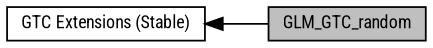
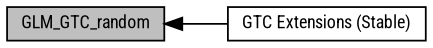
(246, 24) -> (205, 24)
